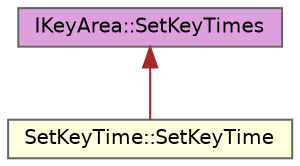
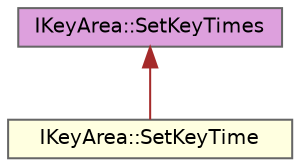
(150, 139) -> (150, 139)
